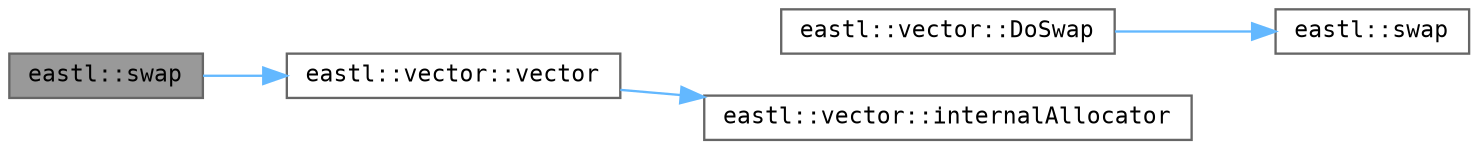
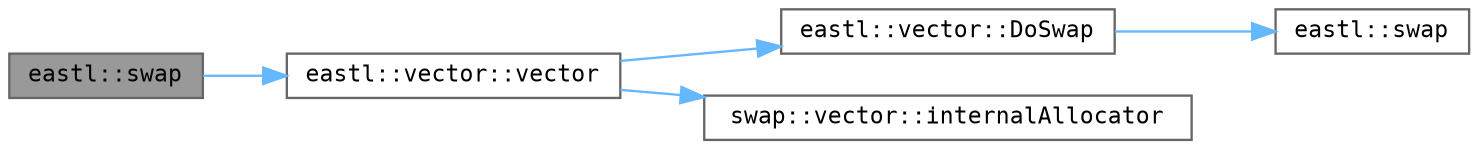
none -> (689, 55)
(948, 118) -> (948, 118)
